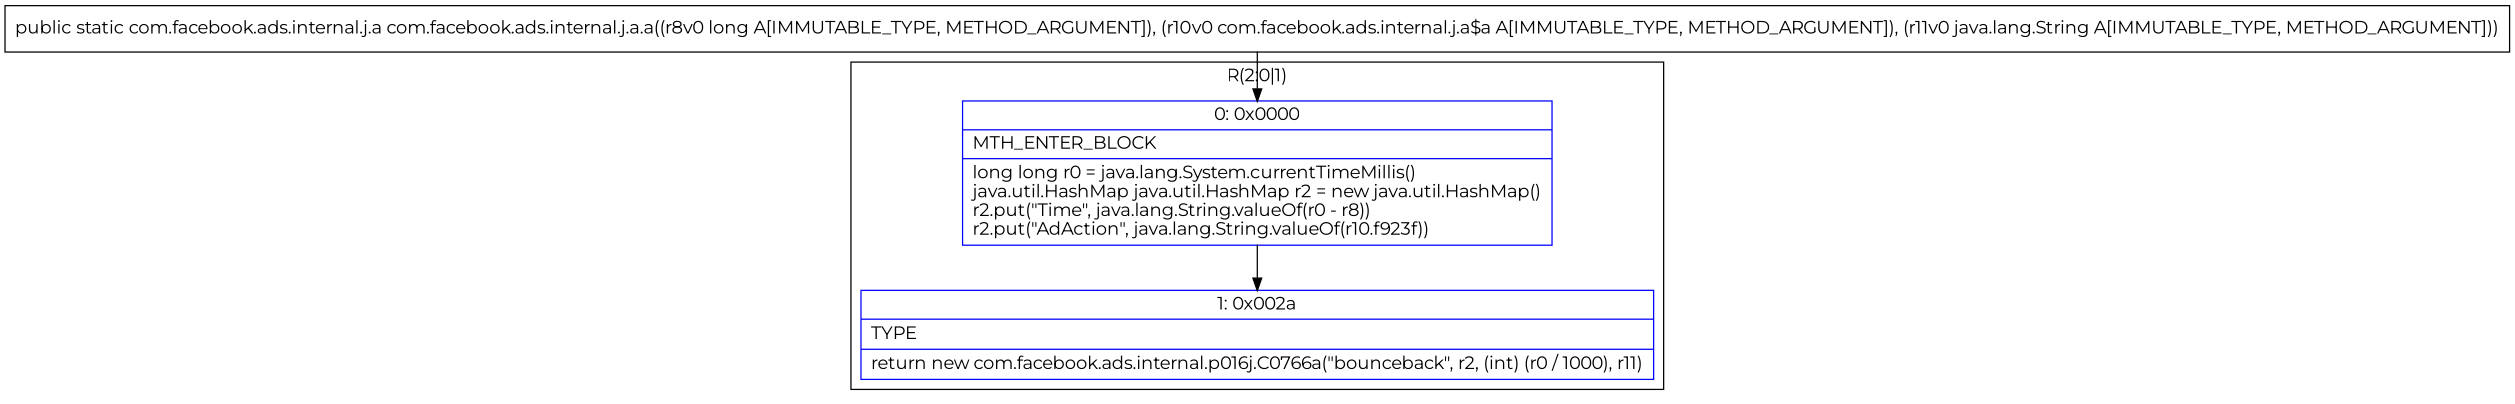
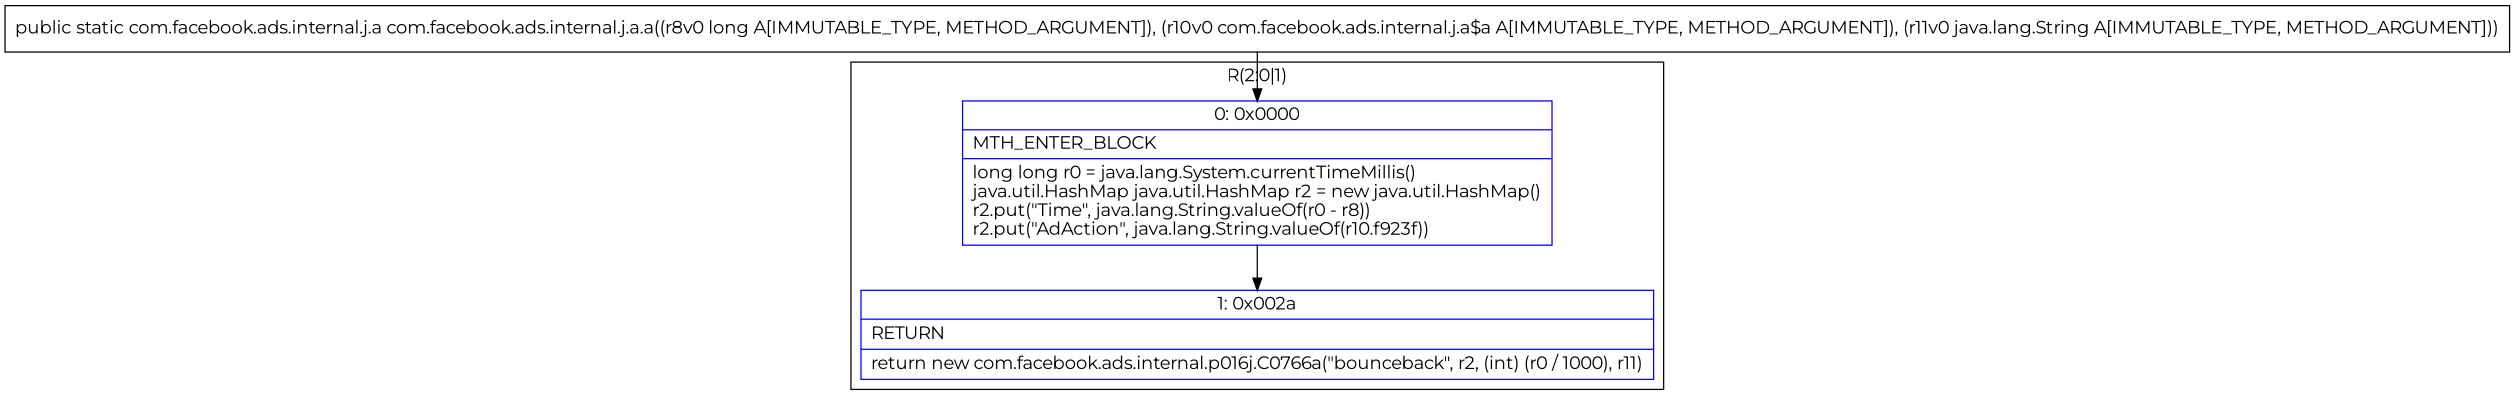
(894, 334) -> (908, 334)
